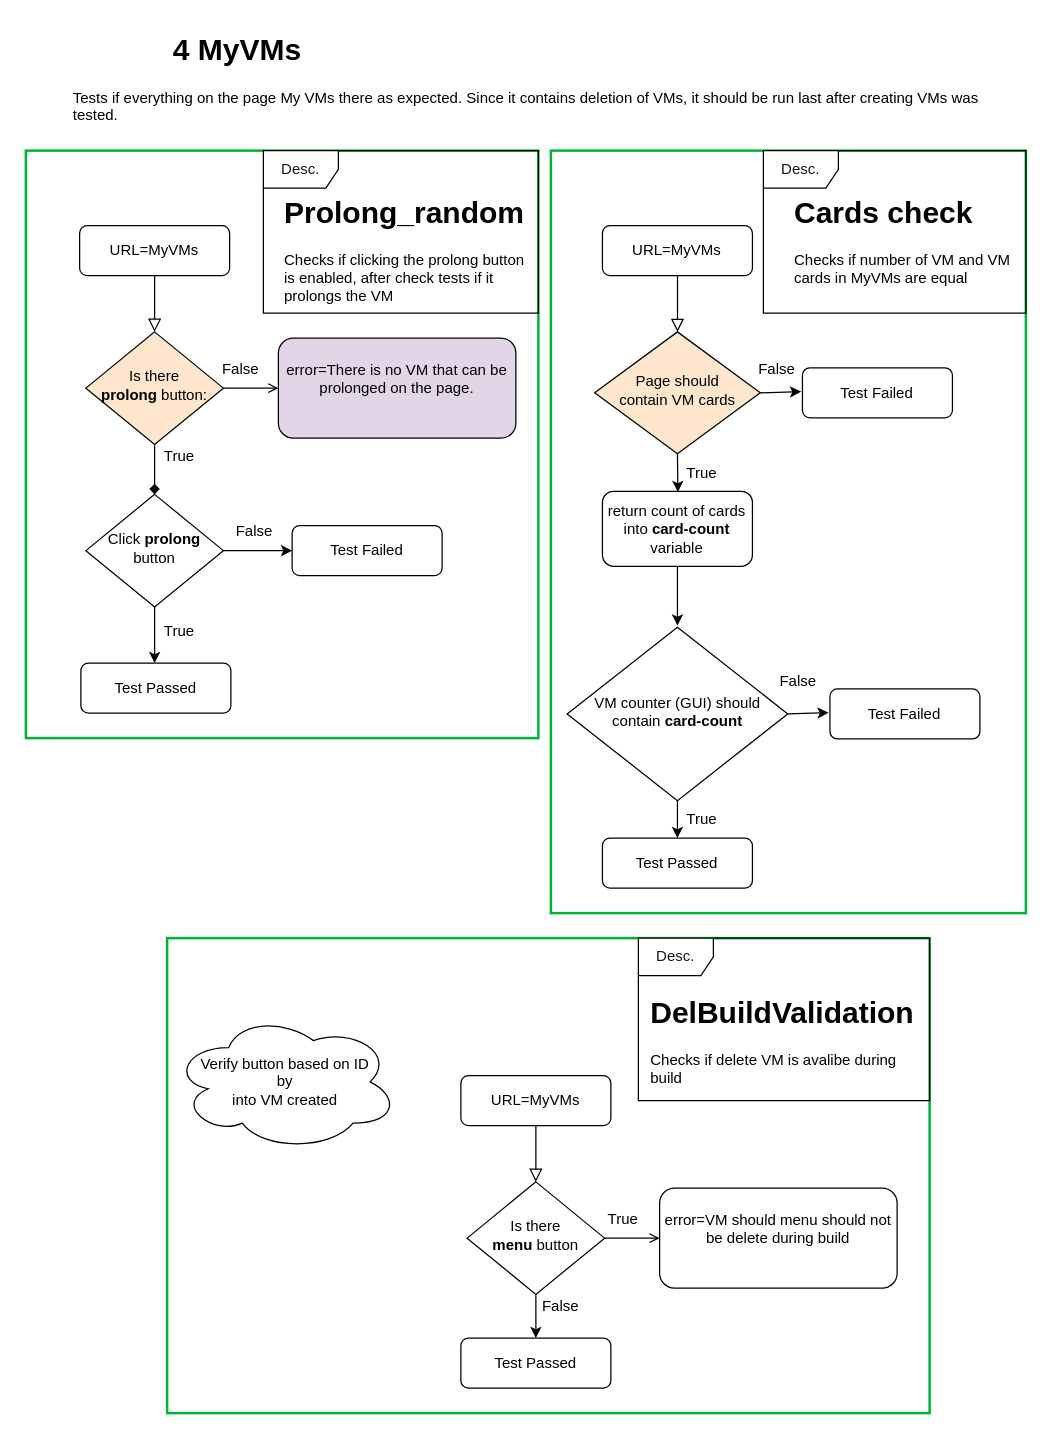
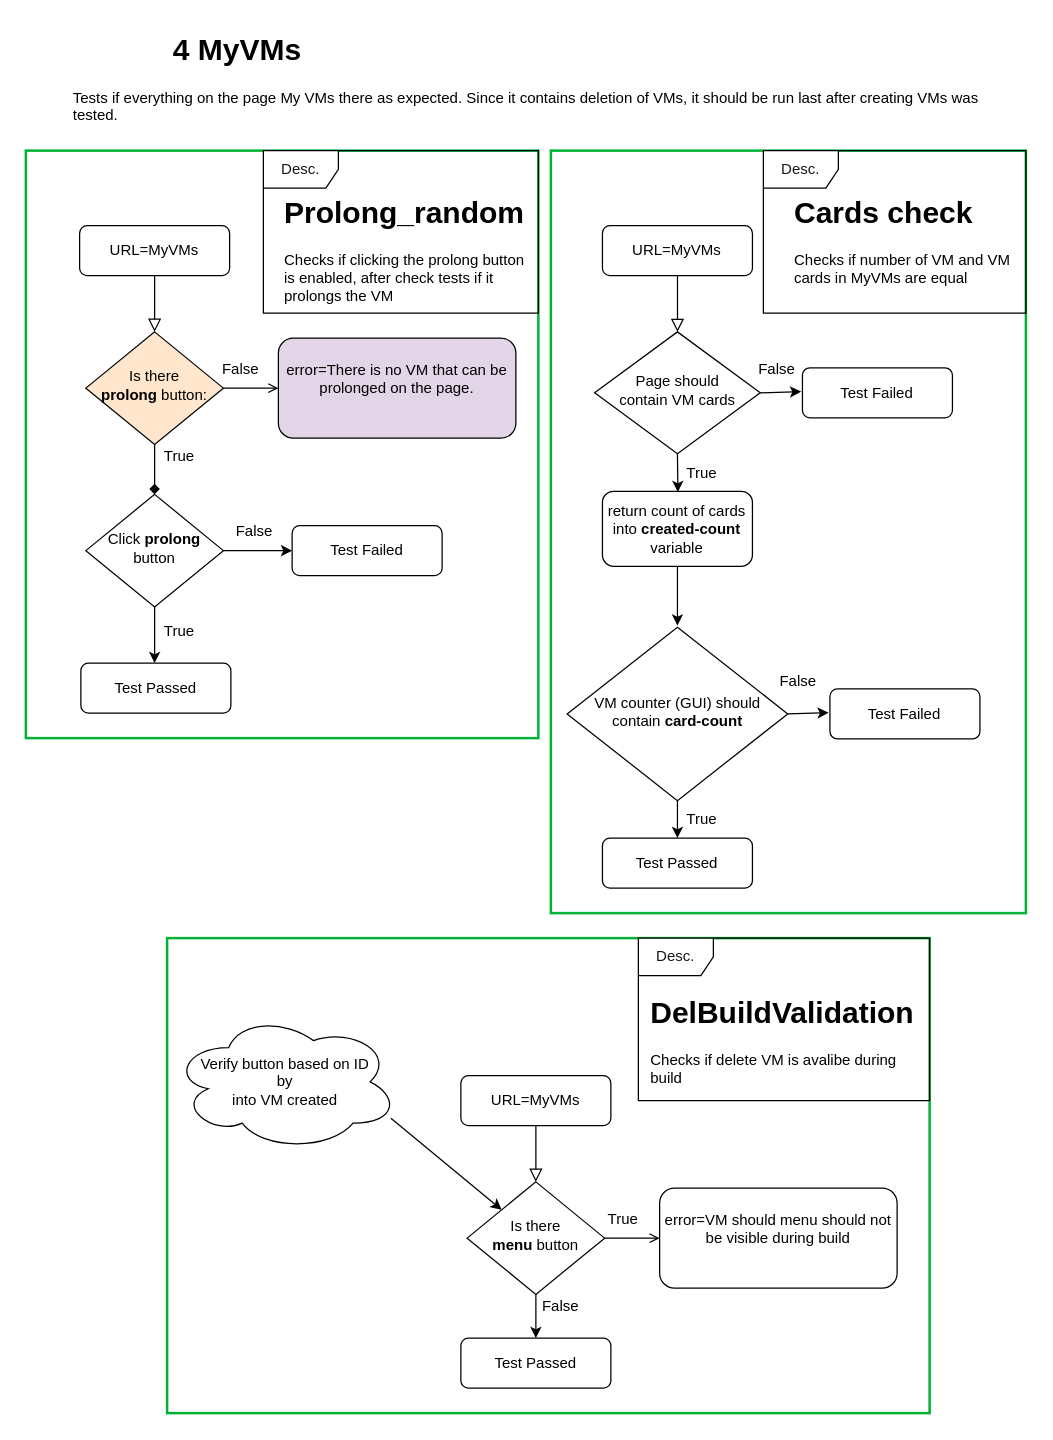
(677, 393) -> (677, 393)
(677, 529) -> (677, 529)
none -> (443, 1161)
(778, 1238) -> (778, 1238)
